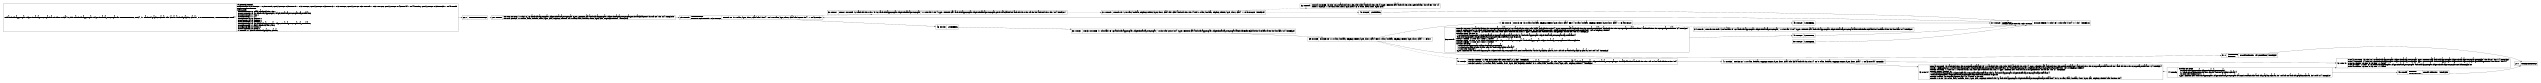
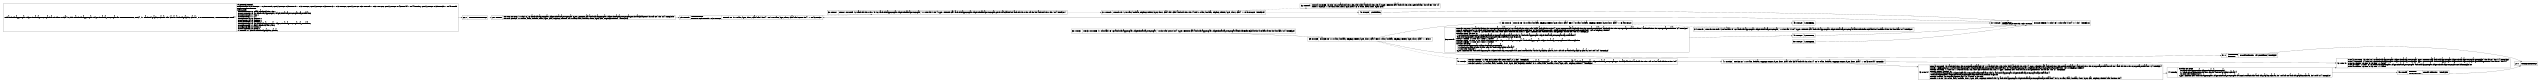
(947, 27) -> none
(2166, 72) -> (2164, 73)
